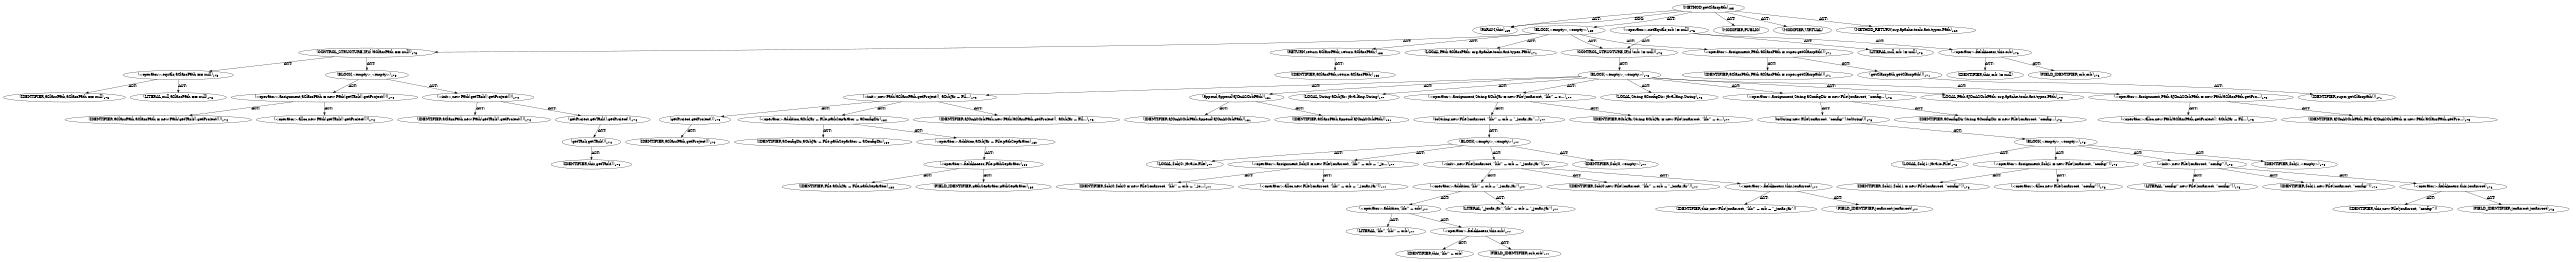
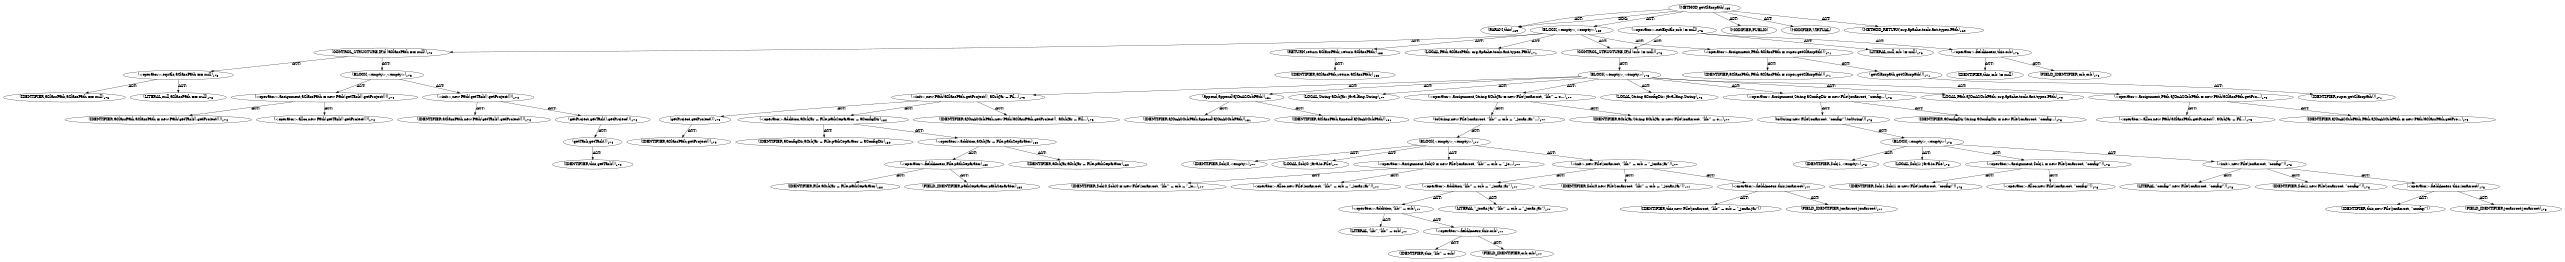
none -> (1078, 164)
